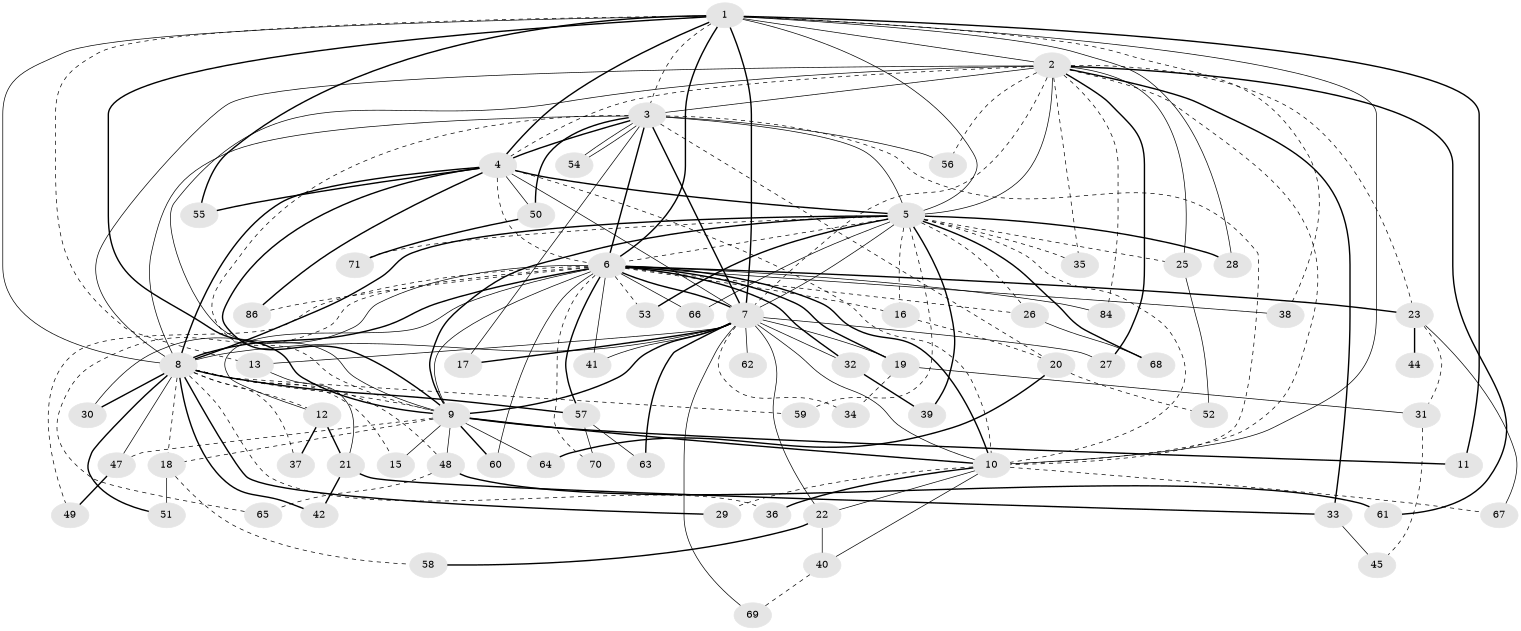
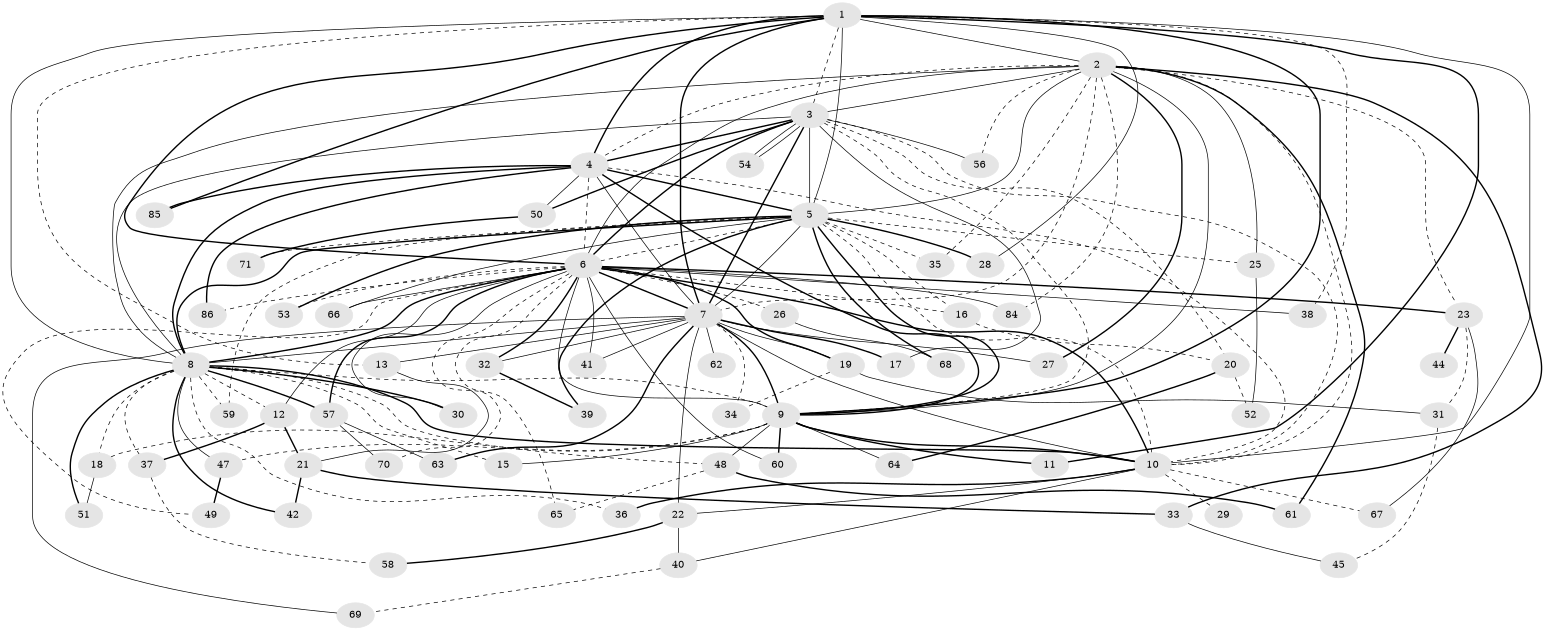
none -> (805, 98)
(199, 215) -> (155, 215)
(977, 257) -> none
(473, 505) -> (712, 447)
(282, 544) -> (246, 547)
